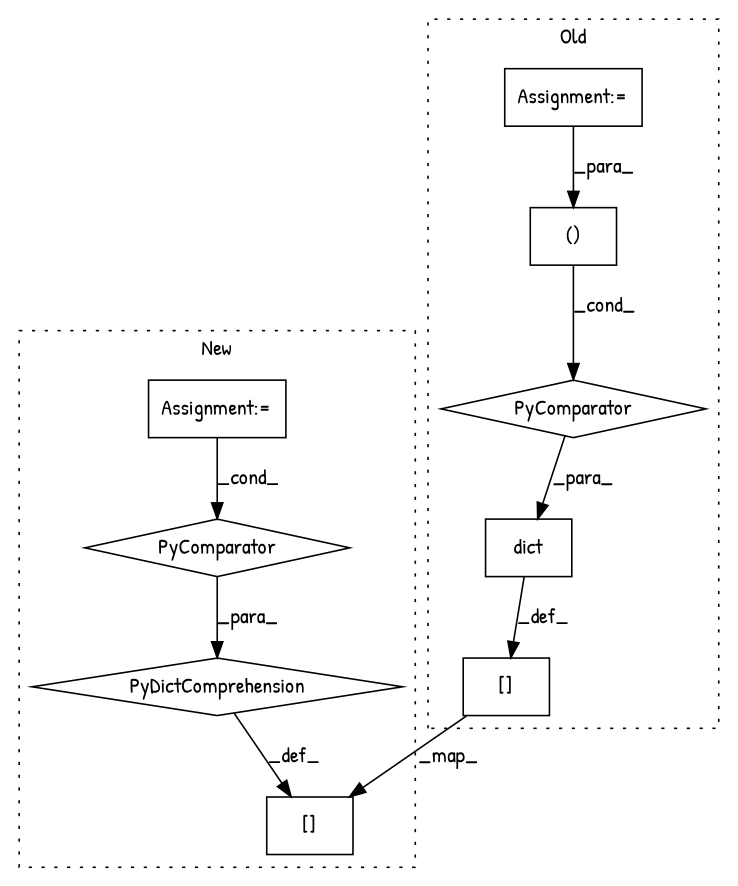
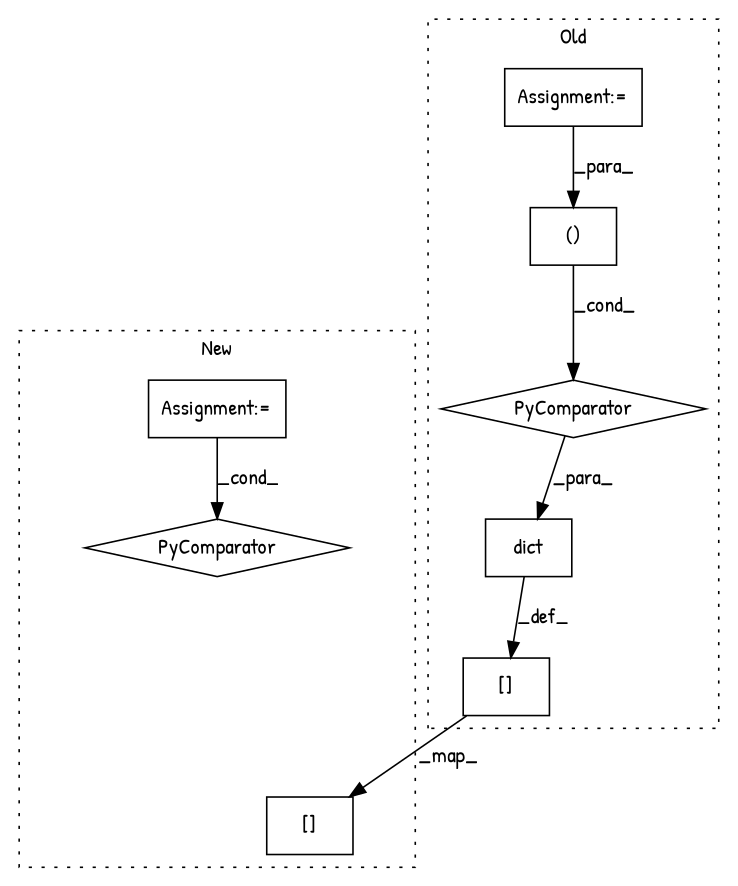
(217, 687) -> none
